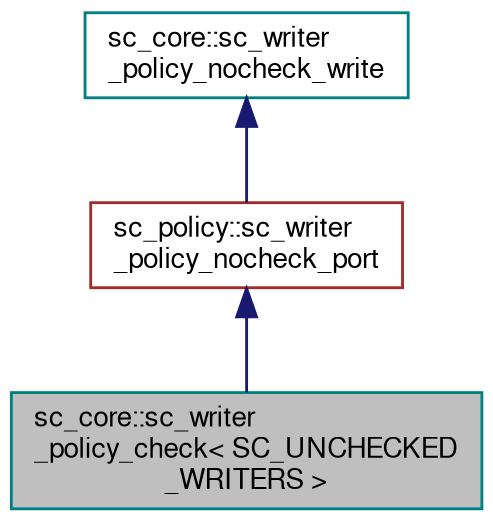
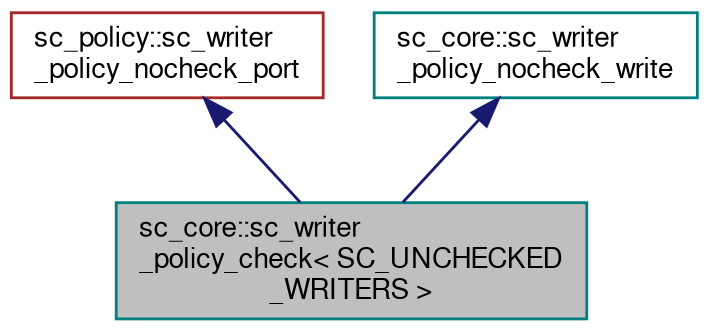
(247, 165) -> (441, 161)
